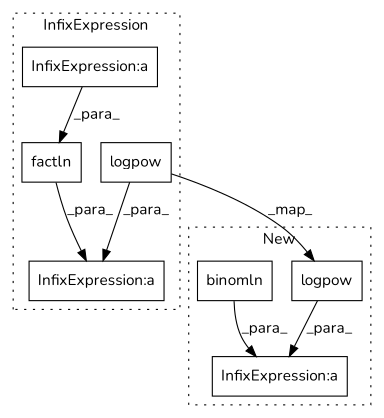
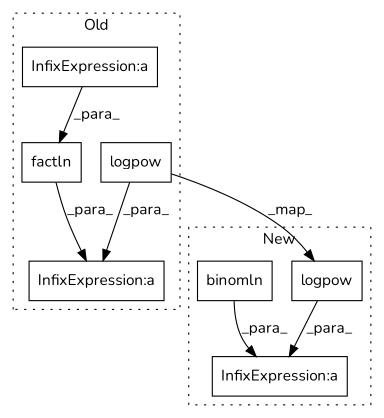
(97, 26) -> (97, 26)
